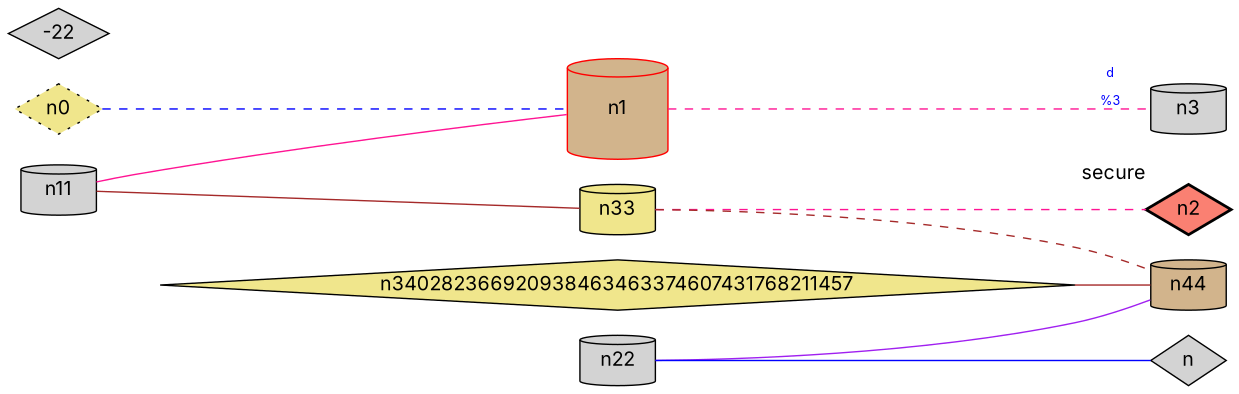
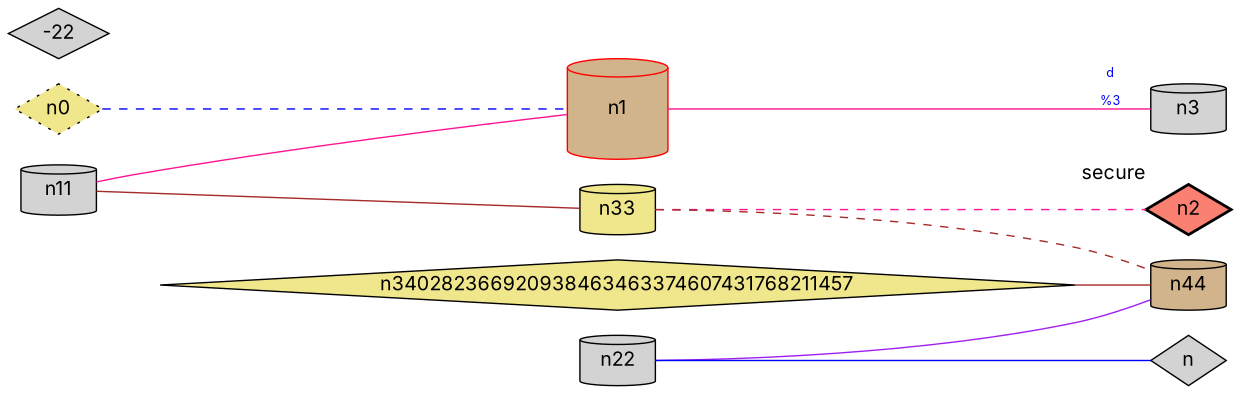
(909, 109) -> (909, 109)
